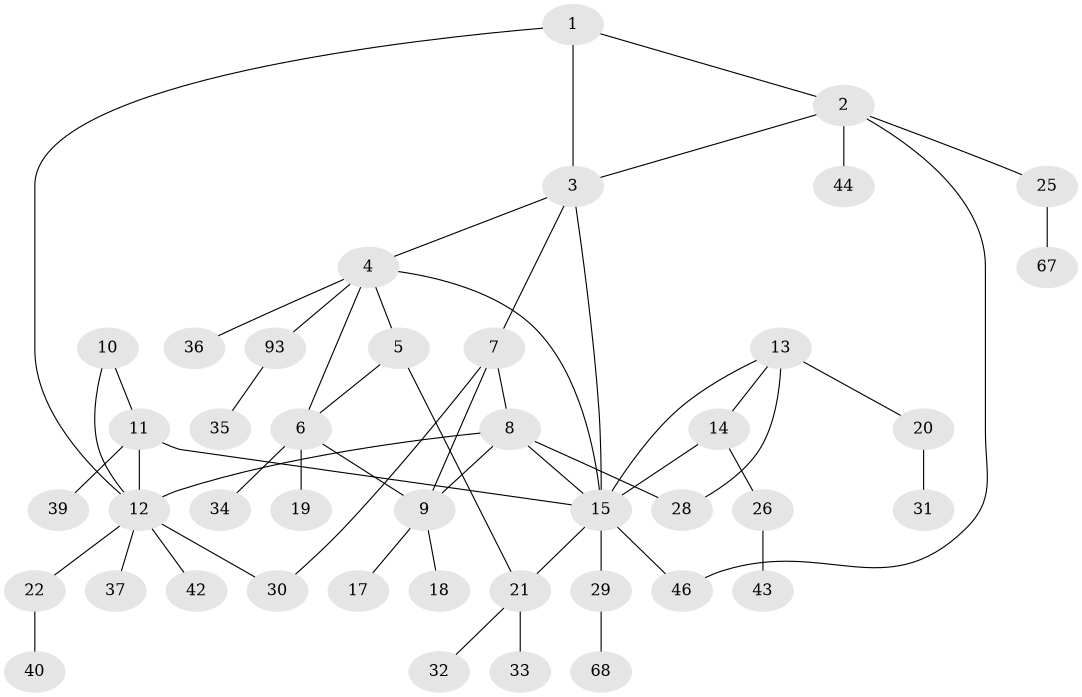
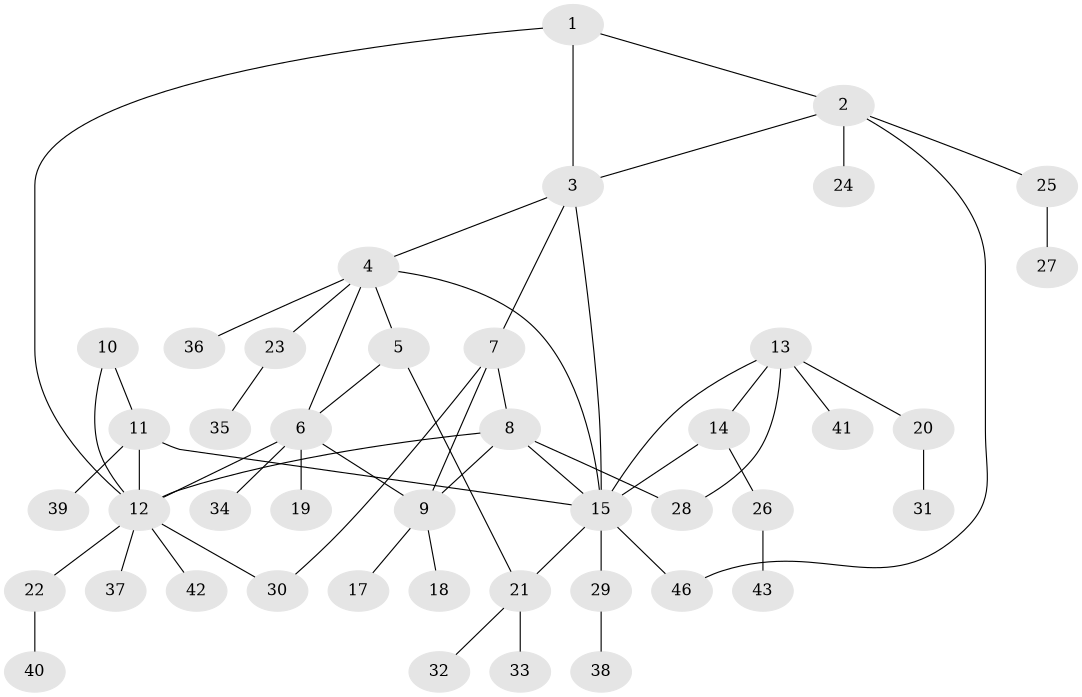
(844, 187) -> (844, 187)
(1047, 267) -> (1047, 267)
(275, 348) -> (275, 348)
none -> (843, 429)
none -> (220, 470)
(601, 672) -> (601, 672)
